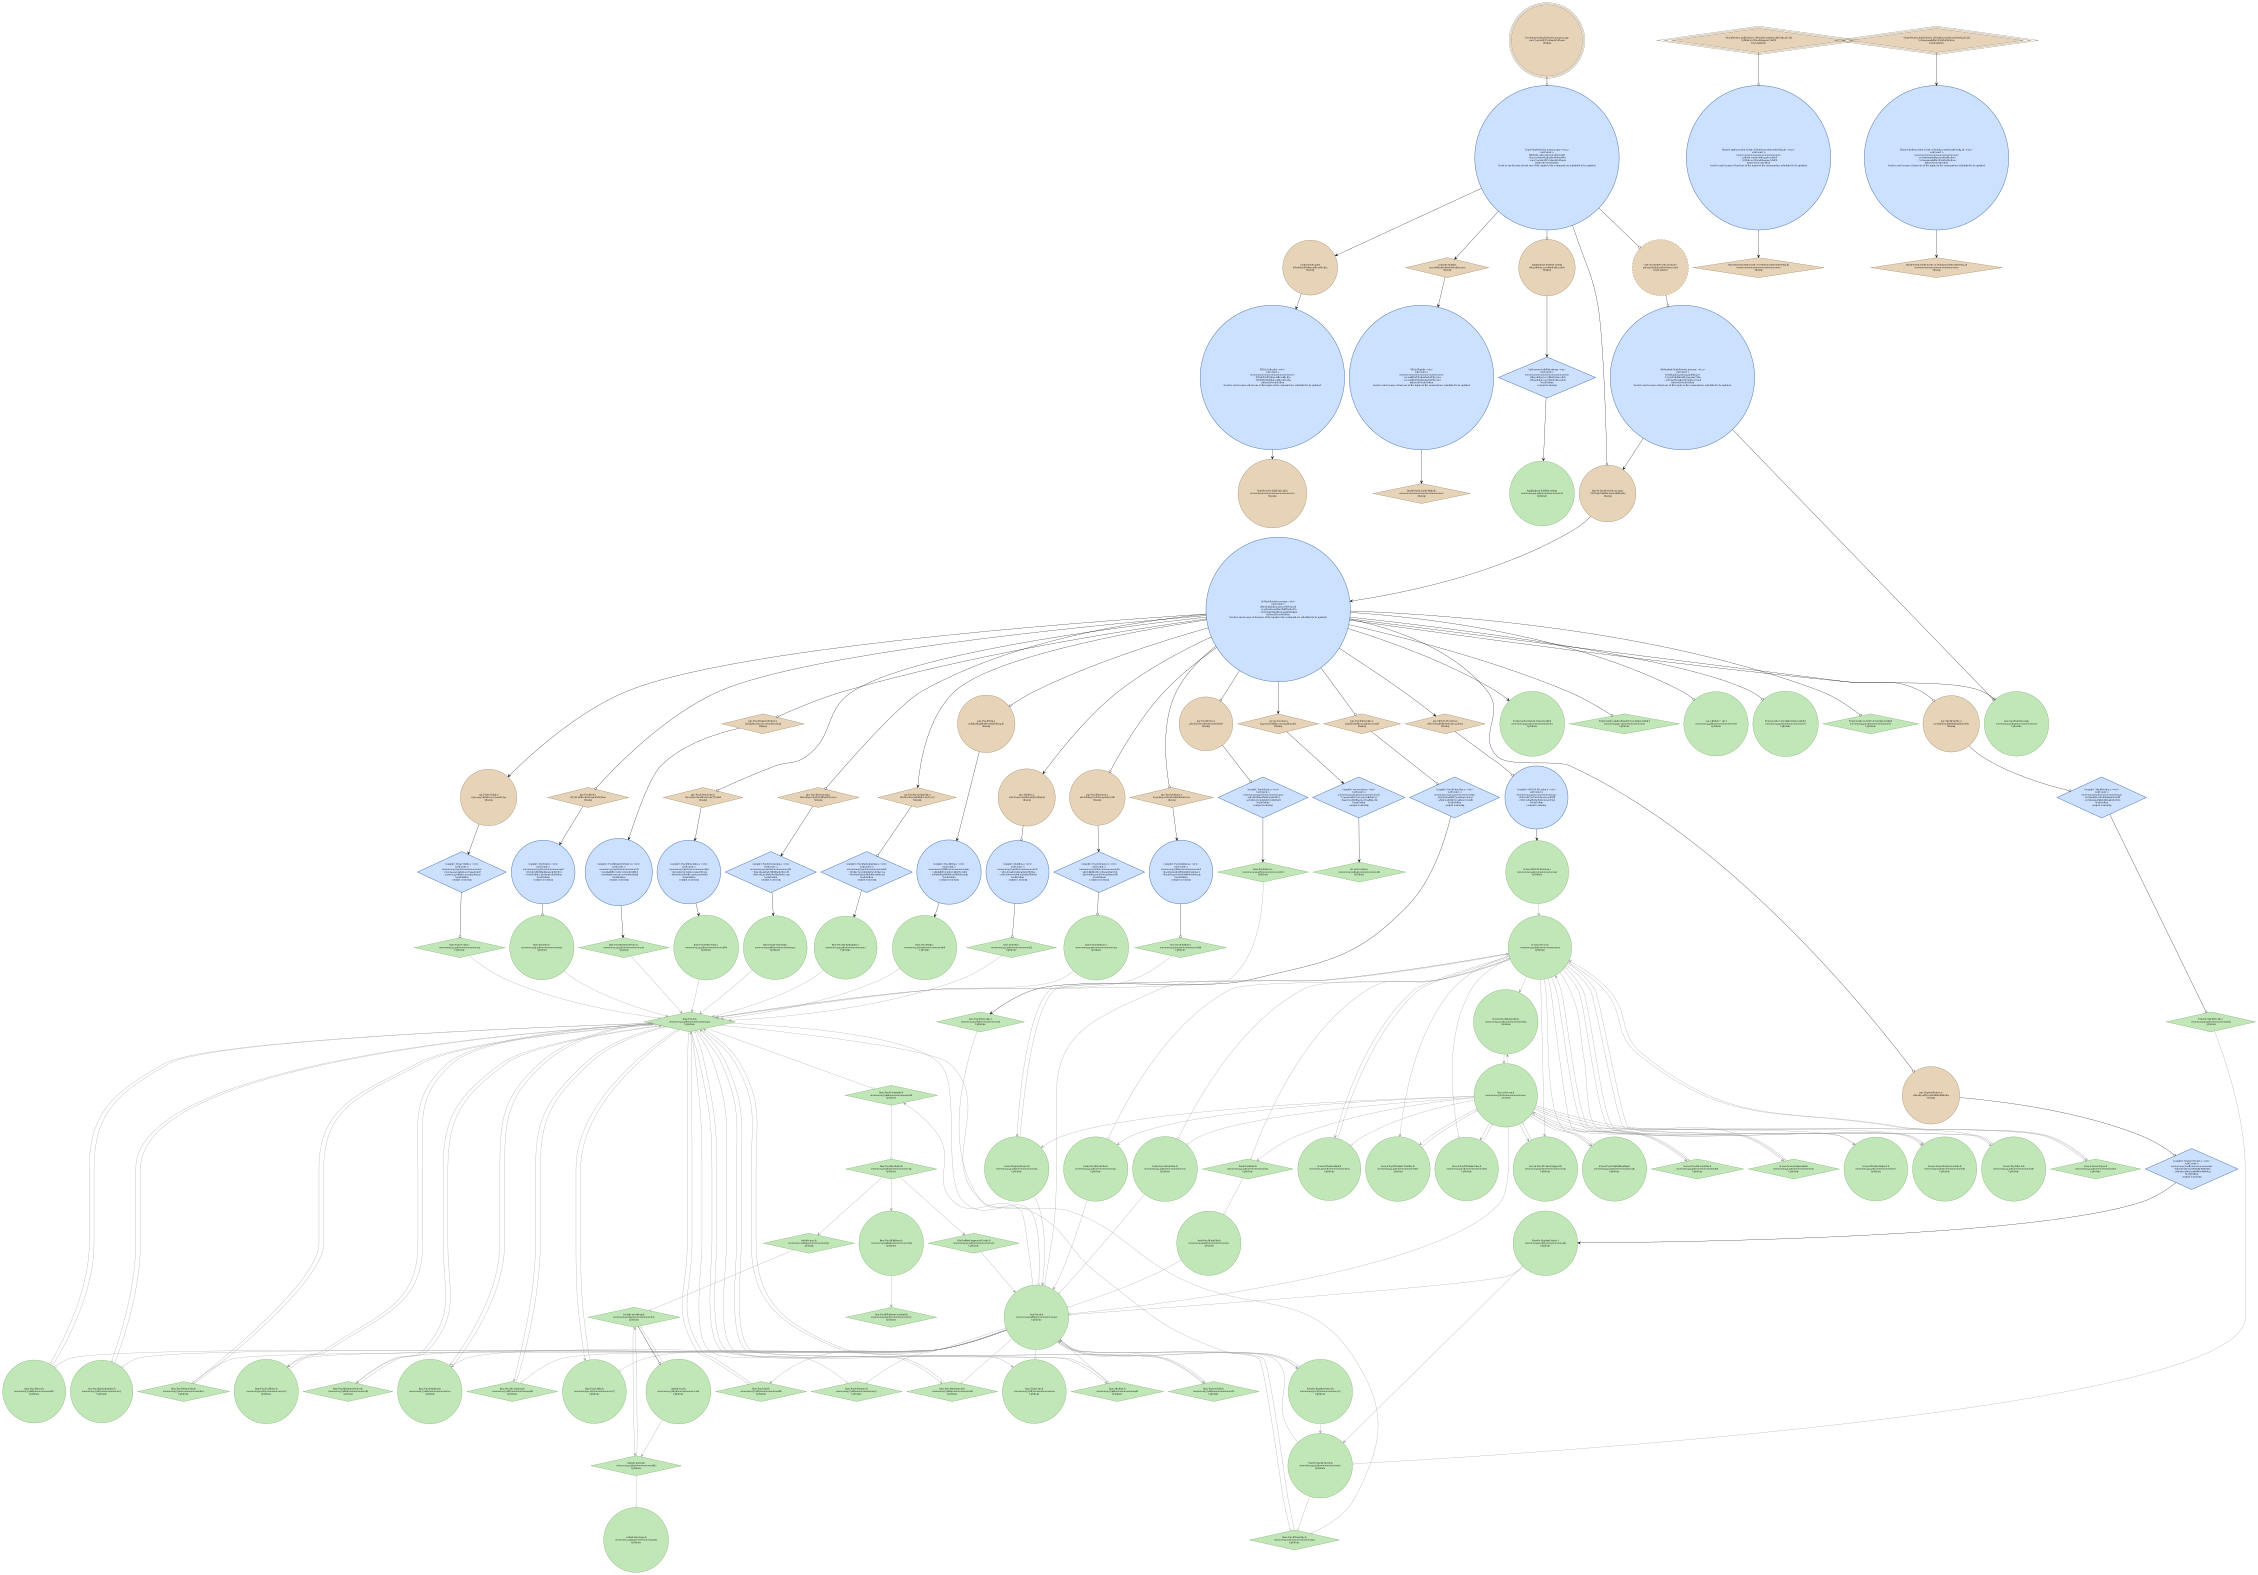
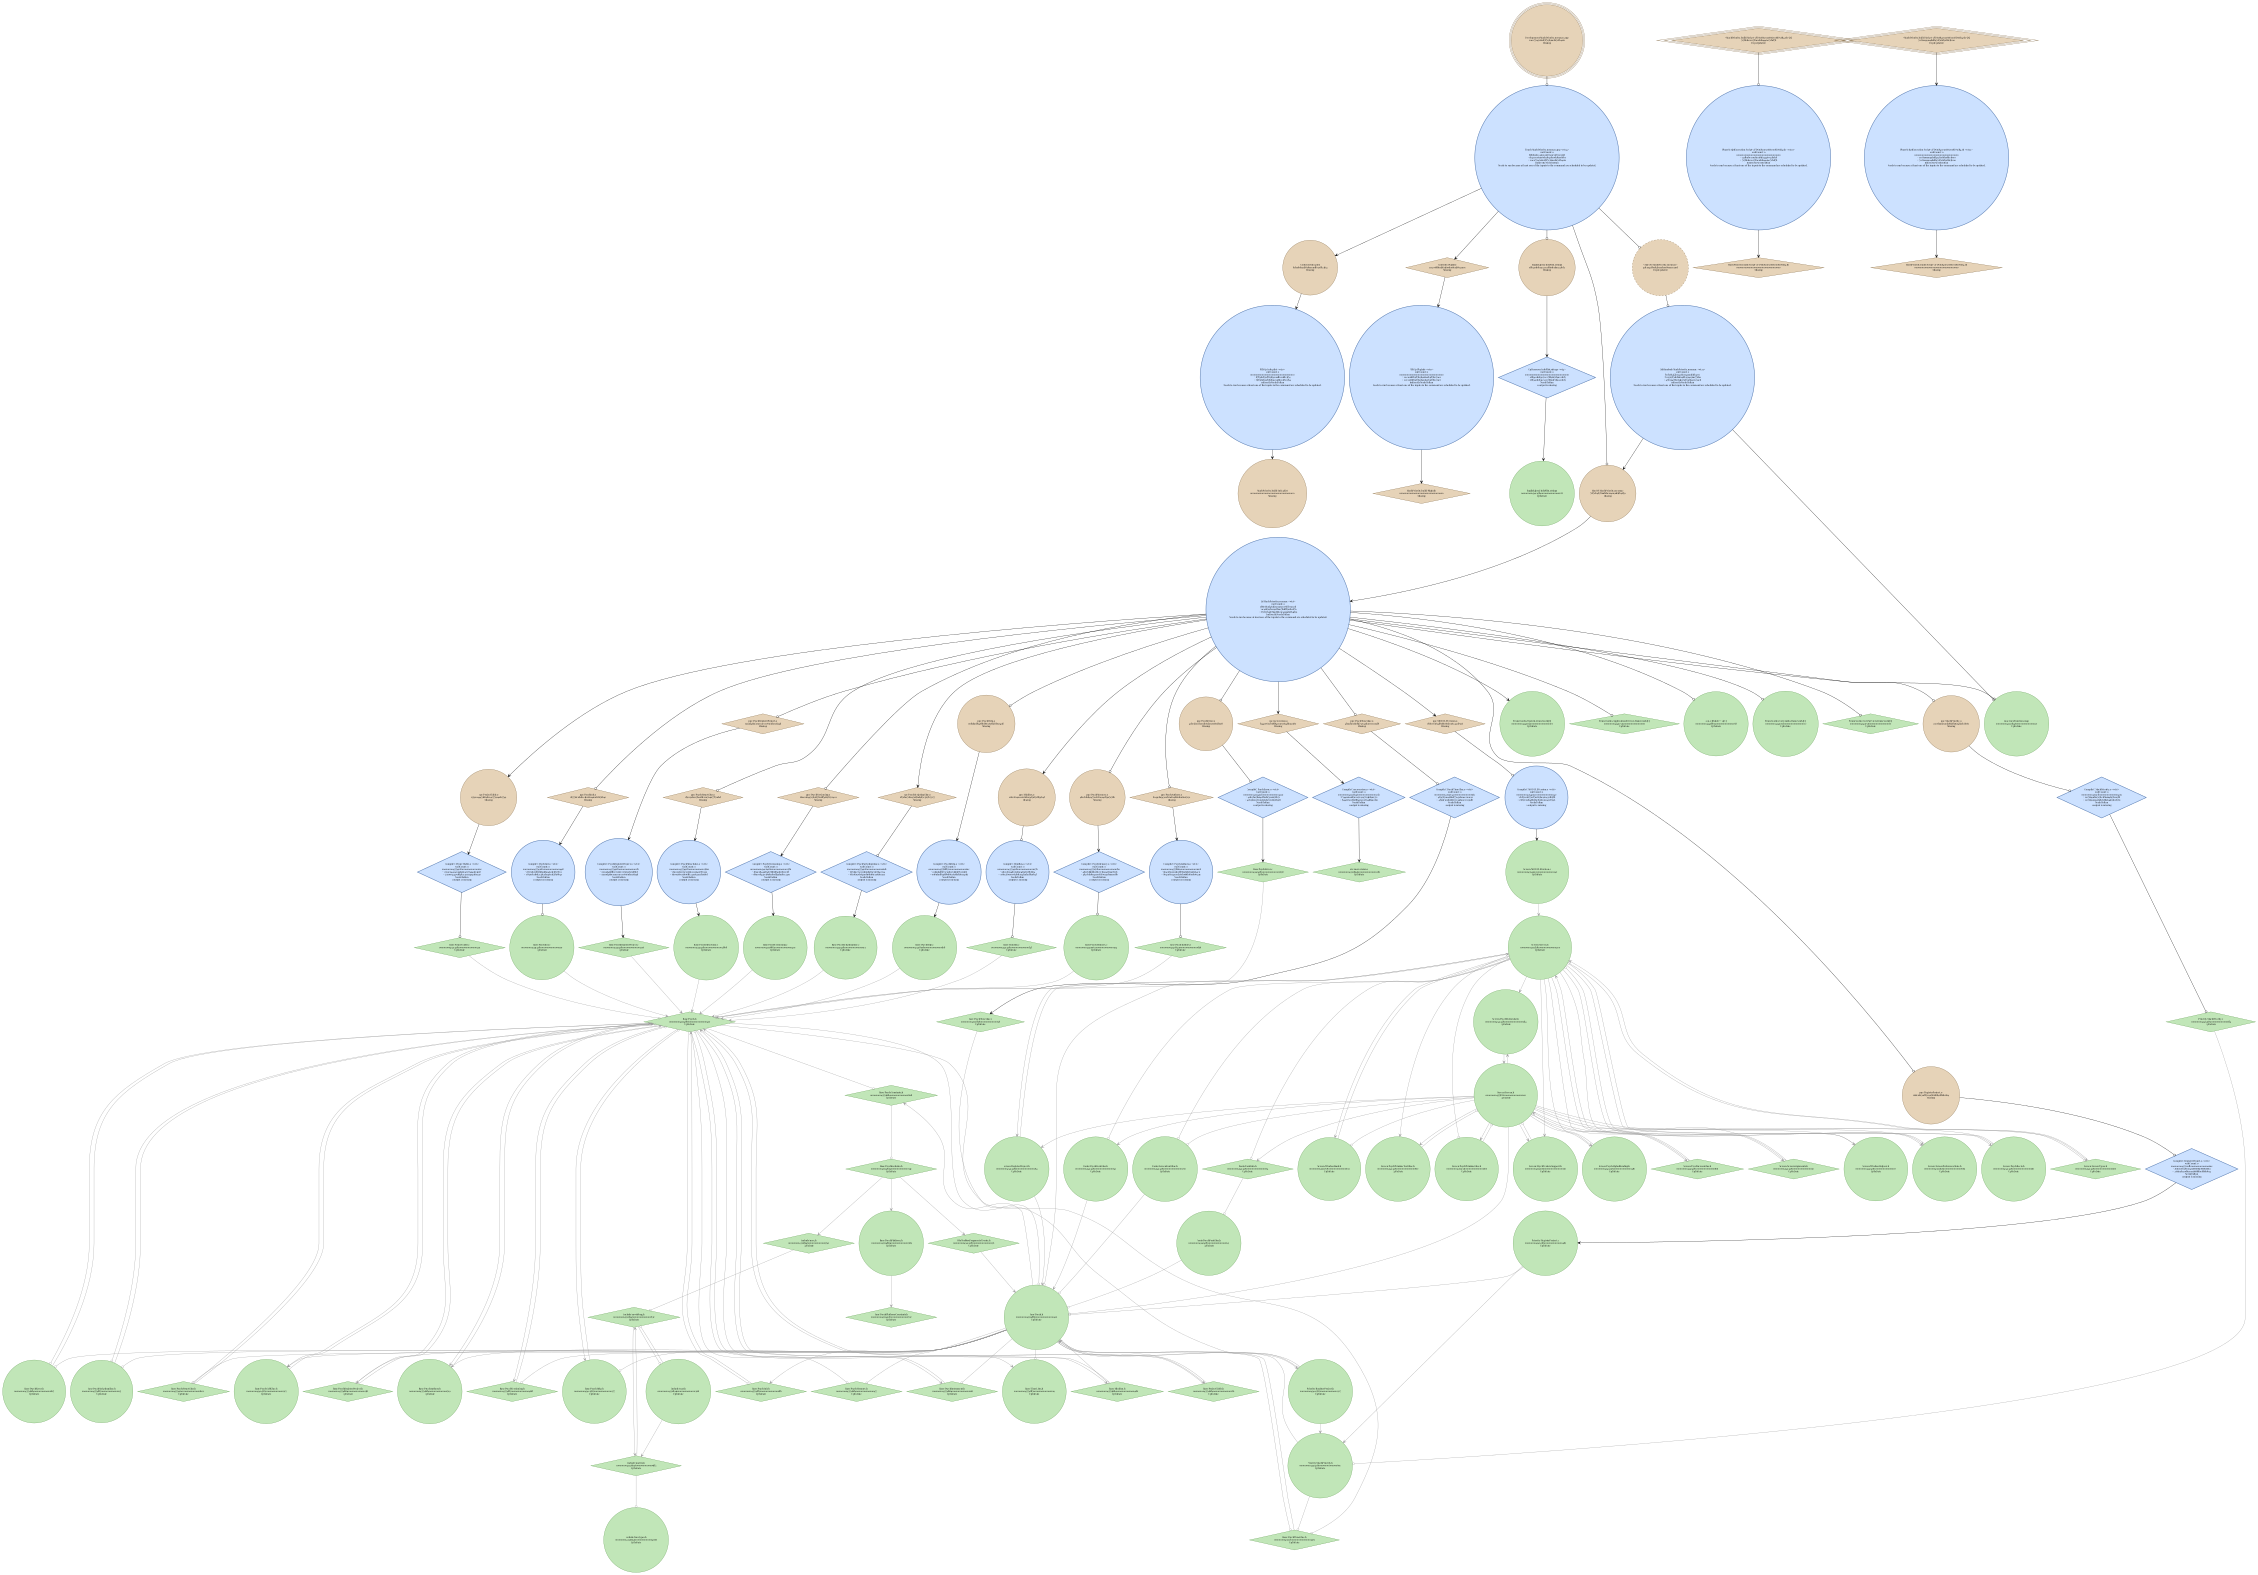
(649, 1345) -> (649, 1345)
